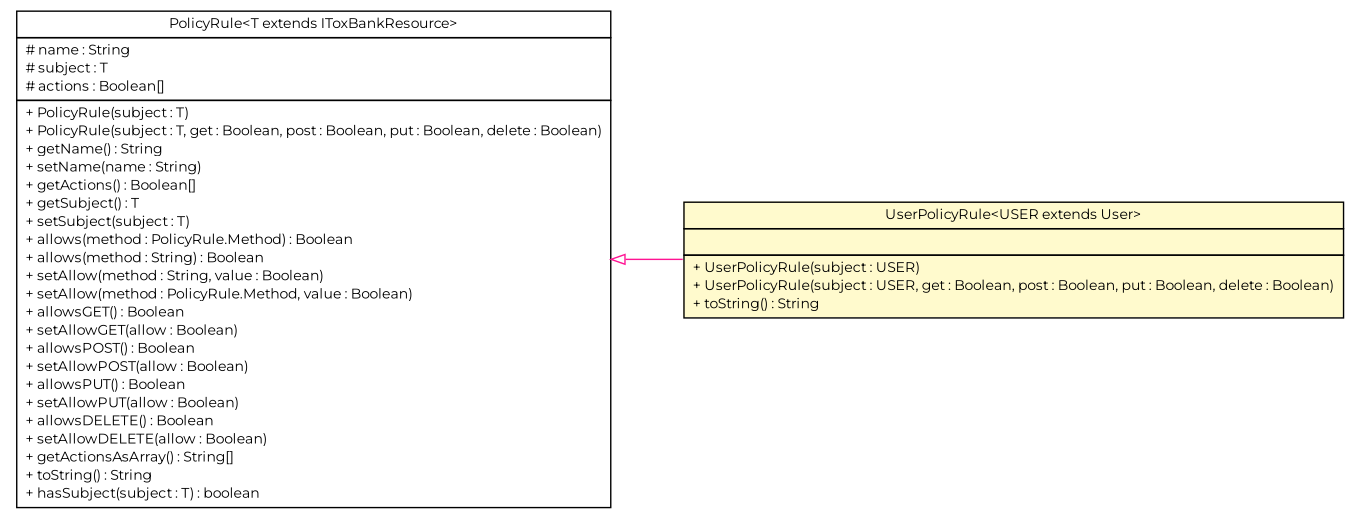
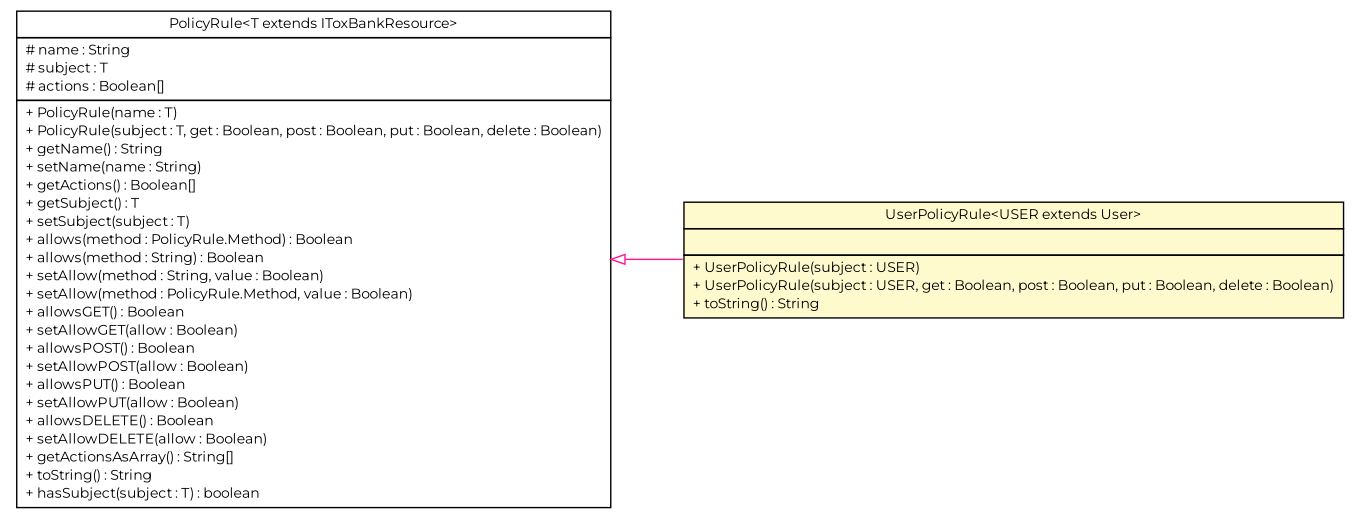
(107, 113) -> (102, 113)
